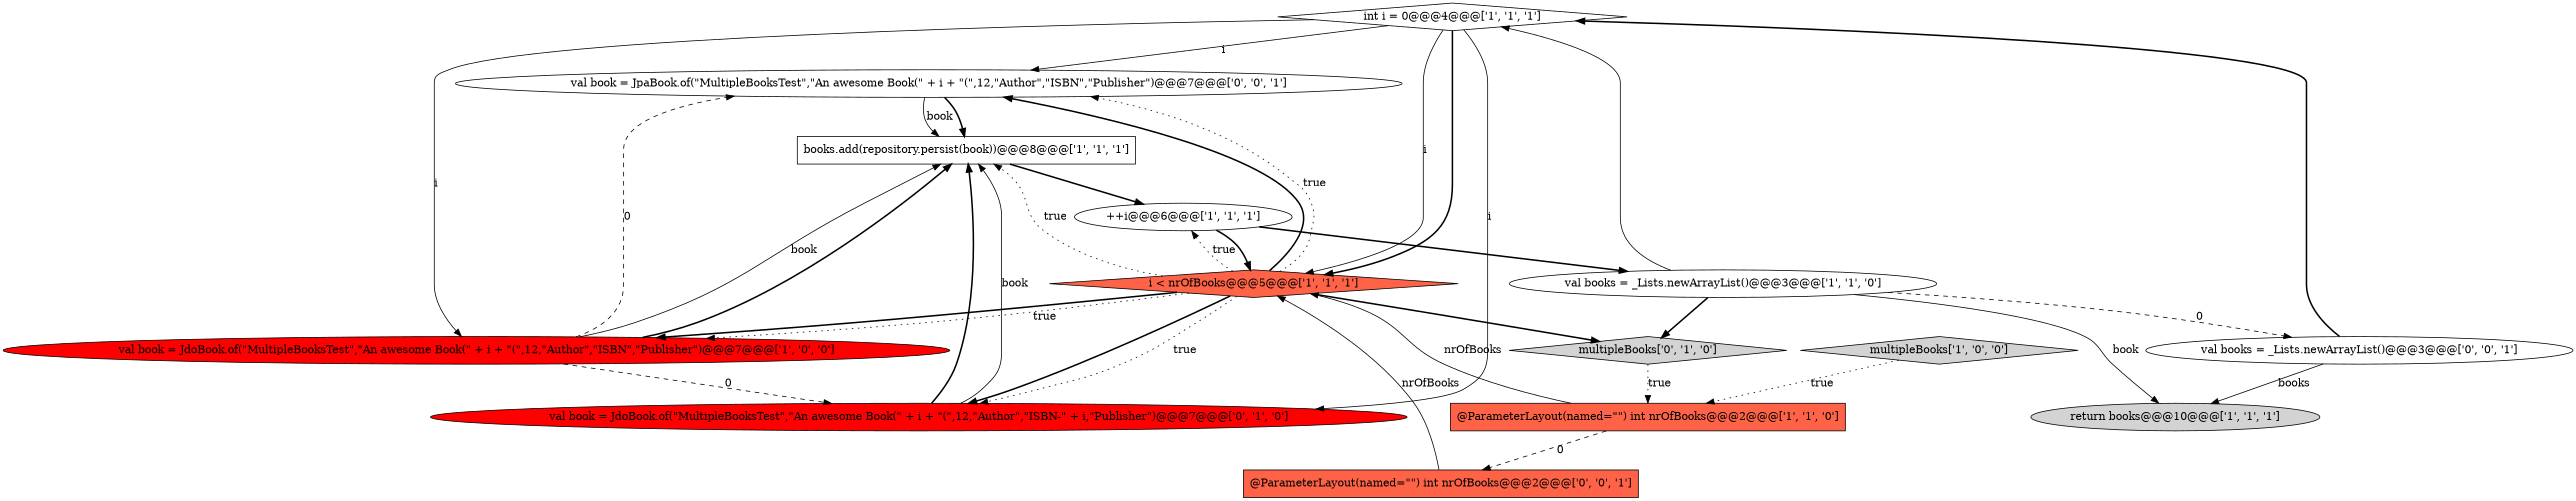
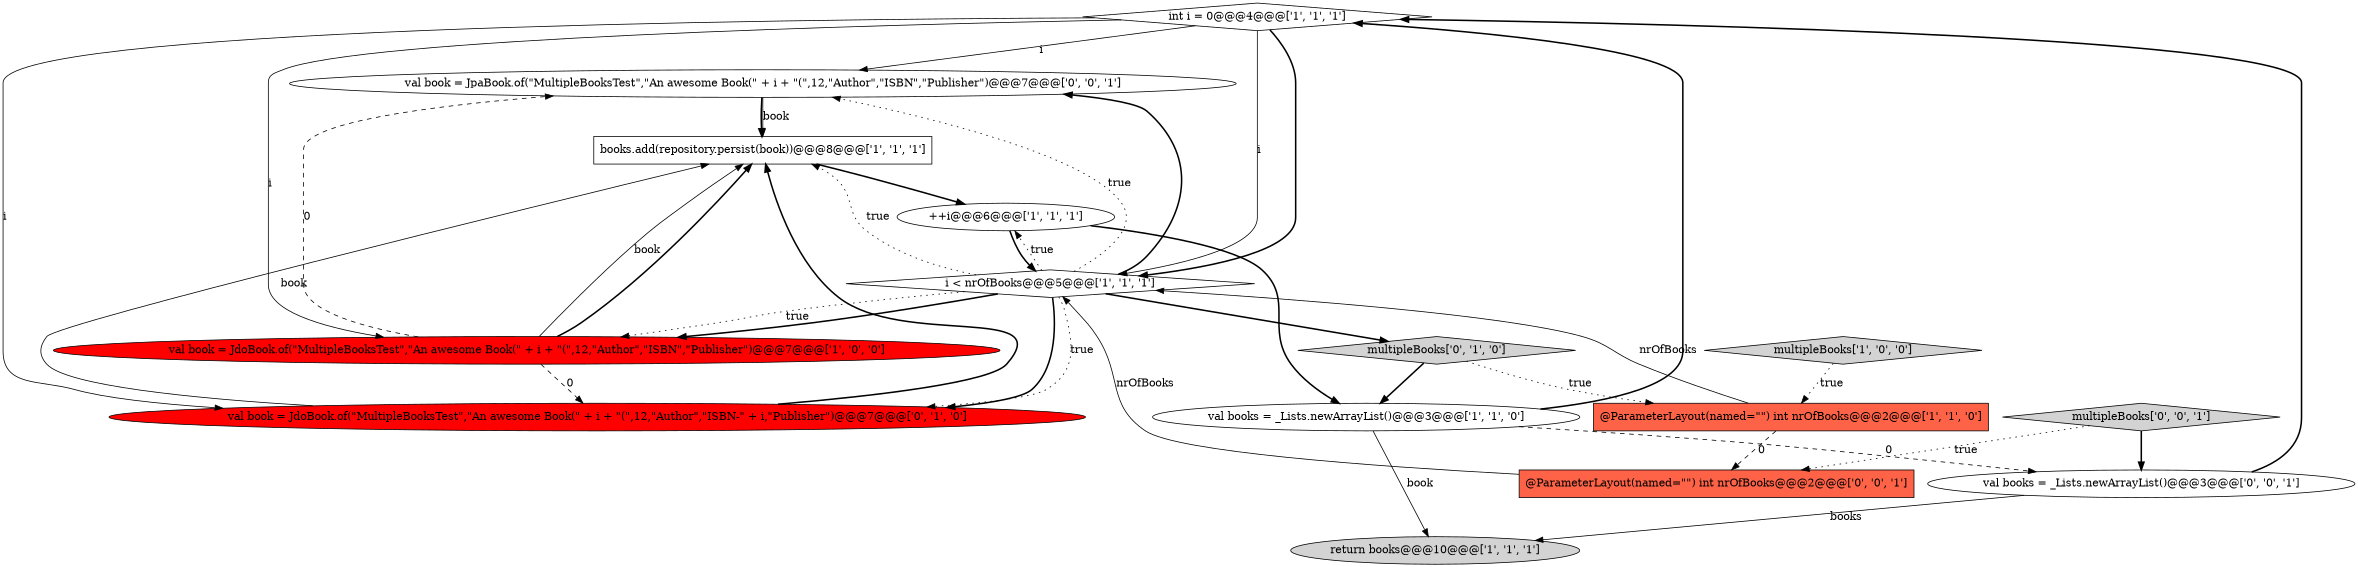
(1620, 125) -> (1683, 132)
(1254, 284) -> (1050, 284)
(1688, 315) -> (1405, 380)
none -> (2141, 417)
